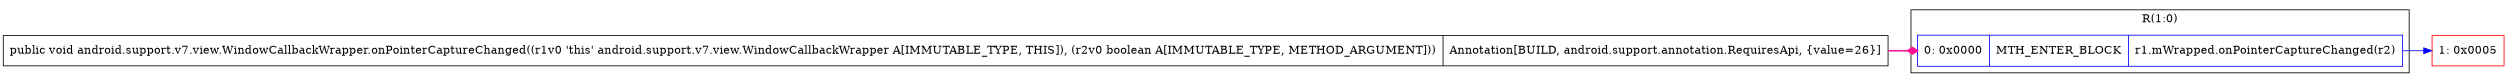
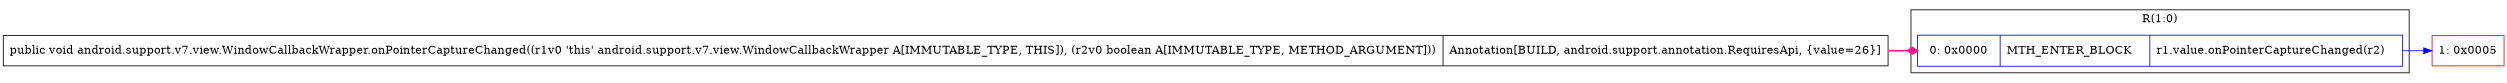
(2266, 50) -> (2271, 50)
